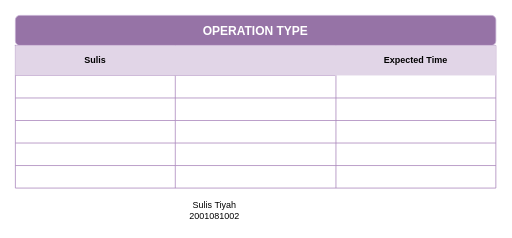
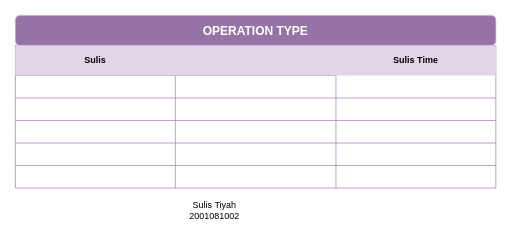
(416, 60) -> (416, 60)
